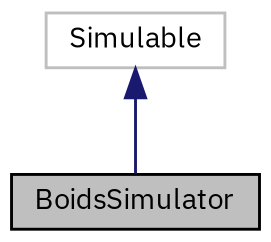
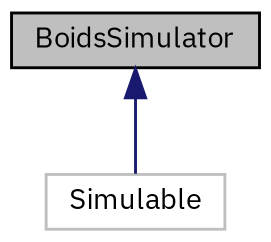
(136, 136) -> (136, 136)
